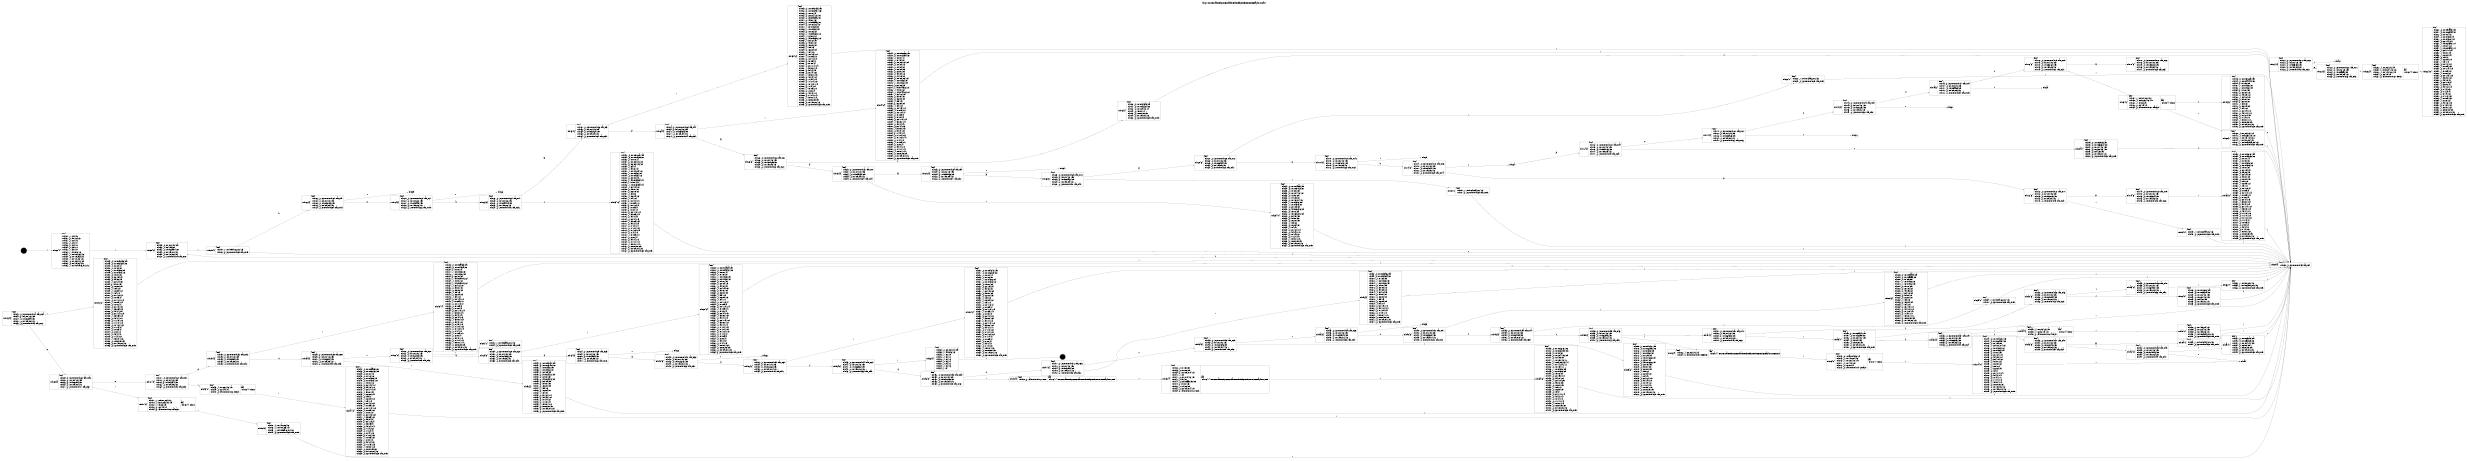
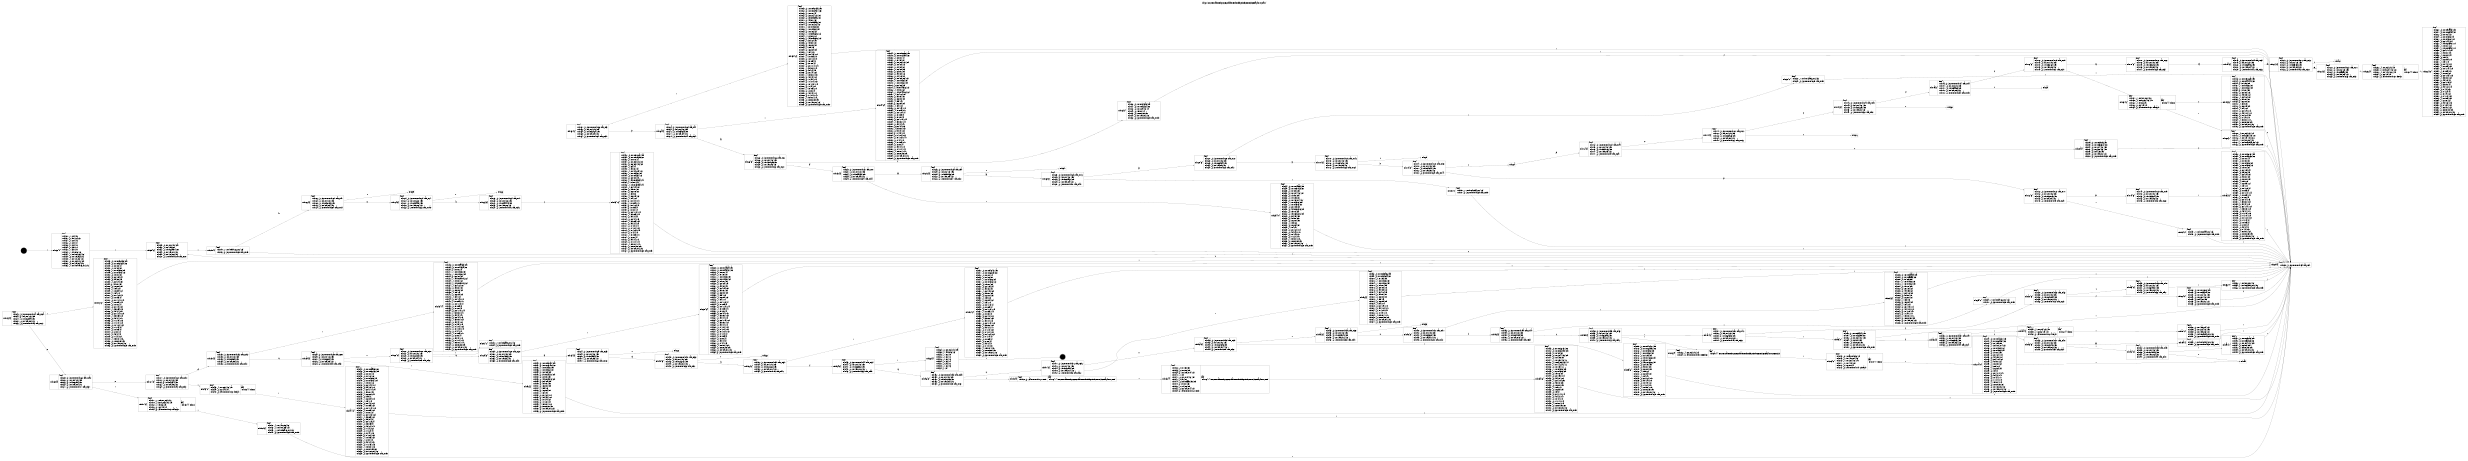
none -> (2243, 65)
(553, 170) -> none
